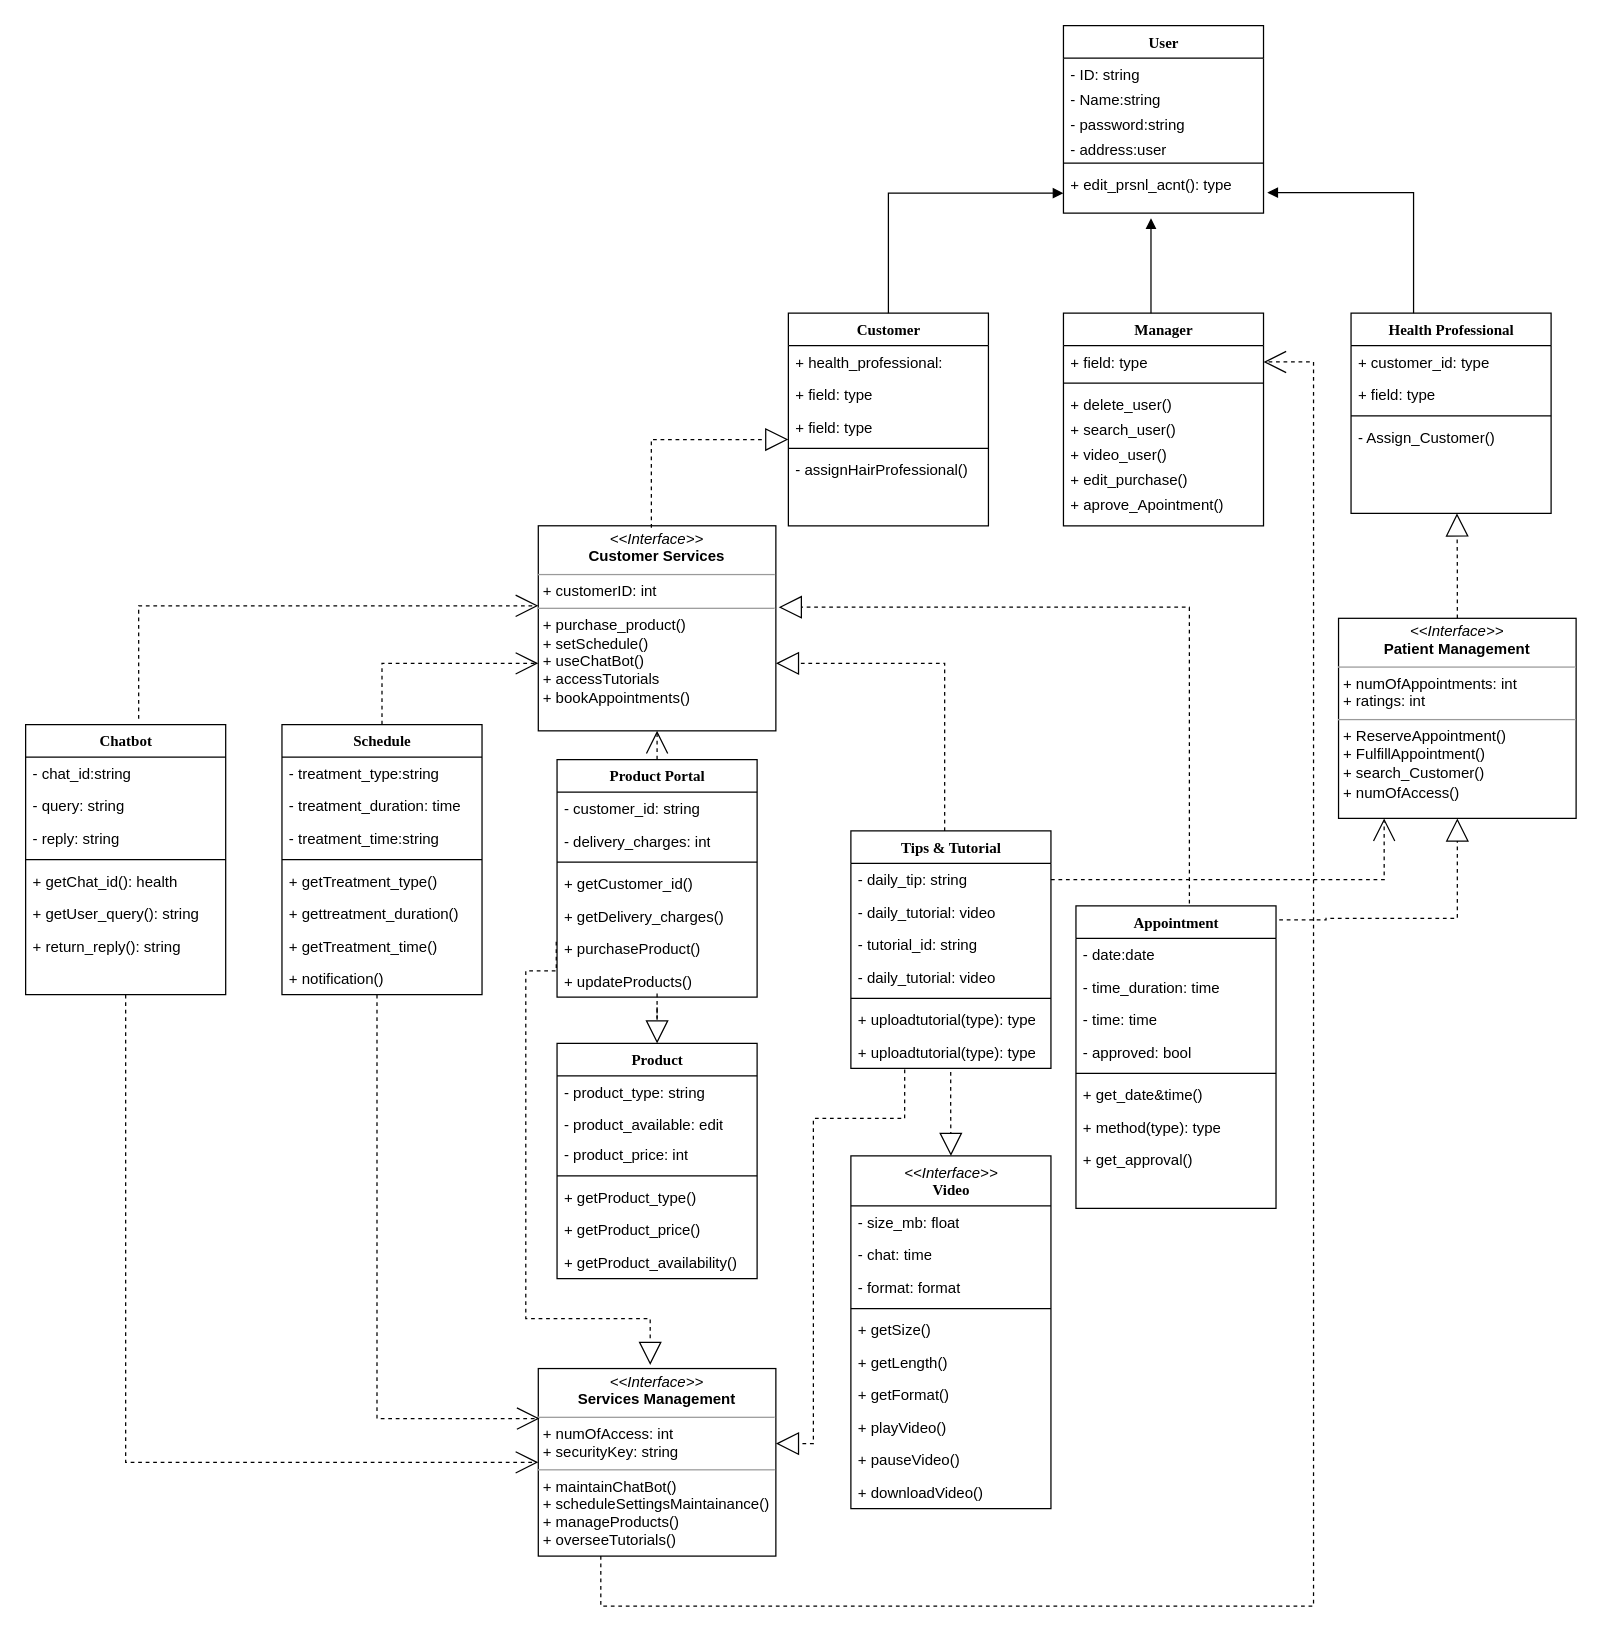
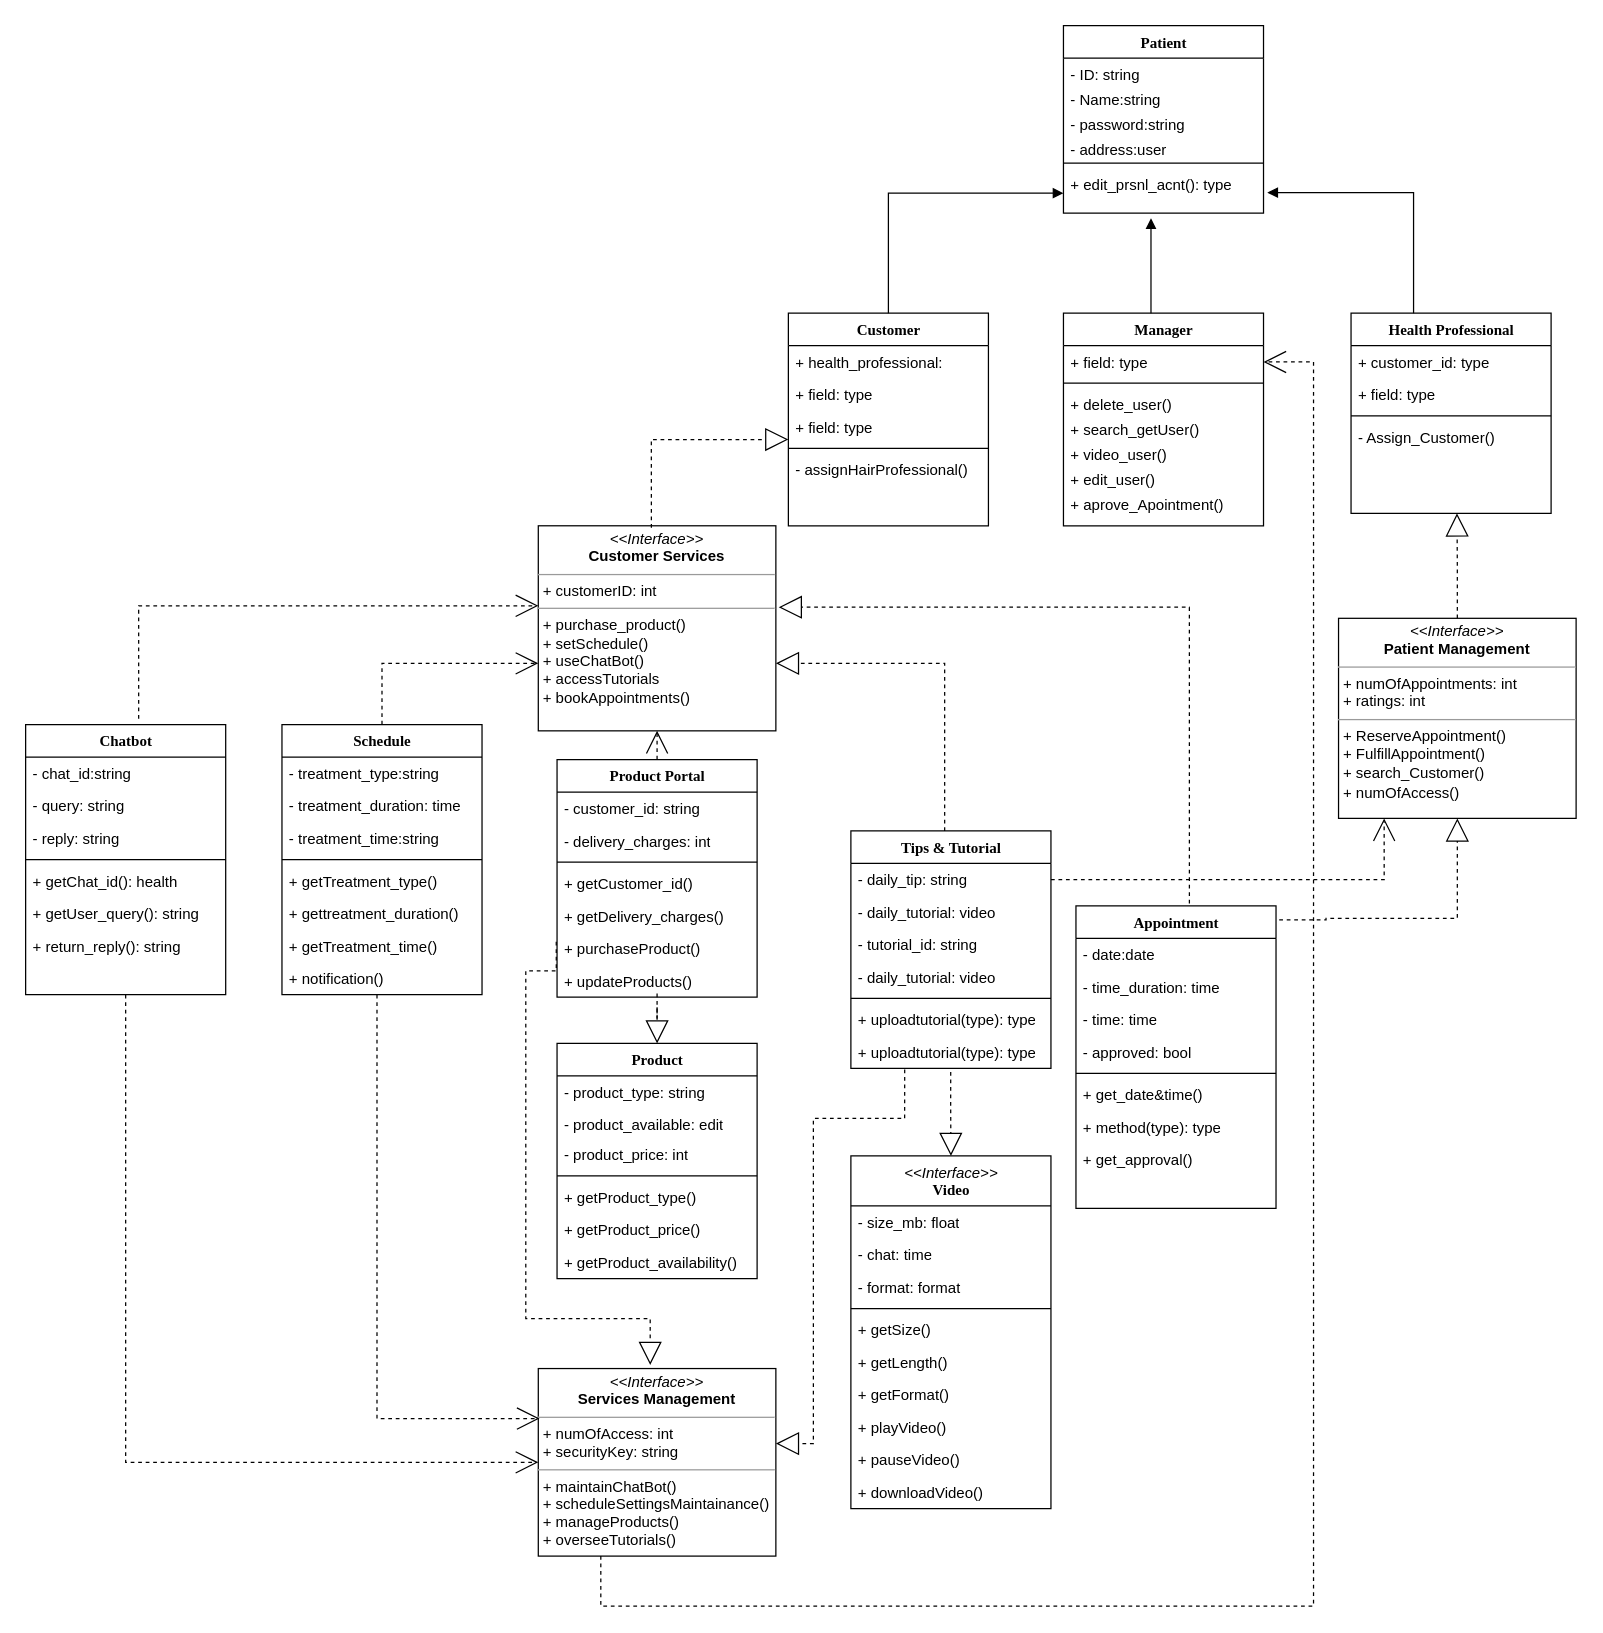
(1164, 43) -> (1164, 43)
(1132, 431) -> (1144, 431)
(1138, 481) -> (1121, 481)
